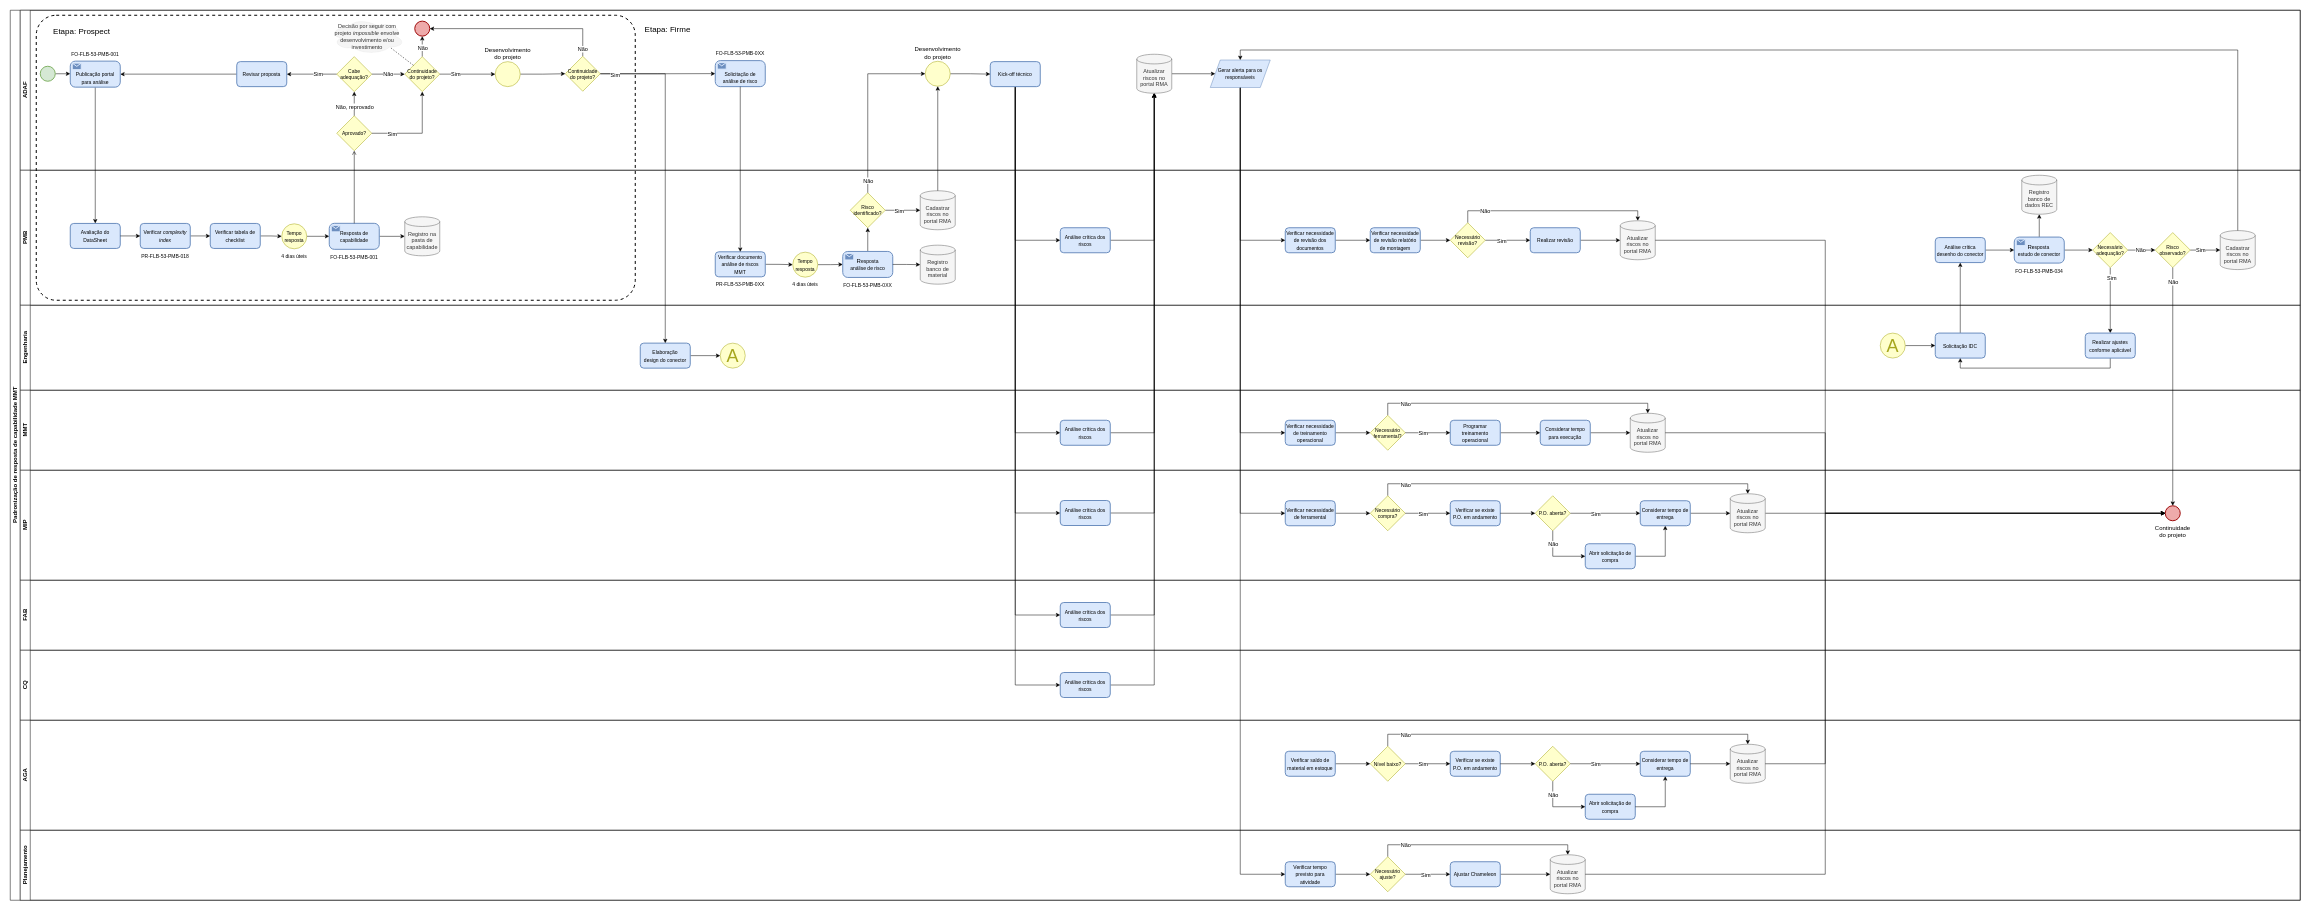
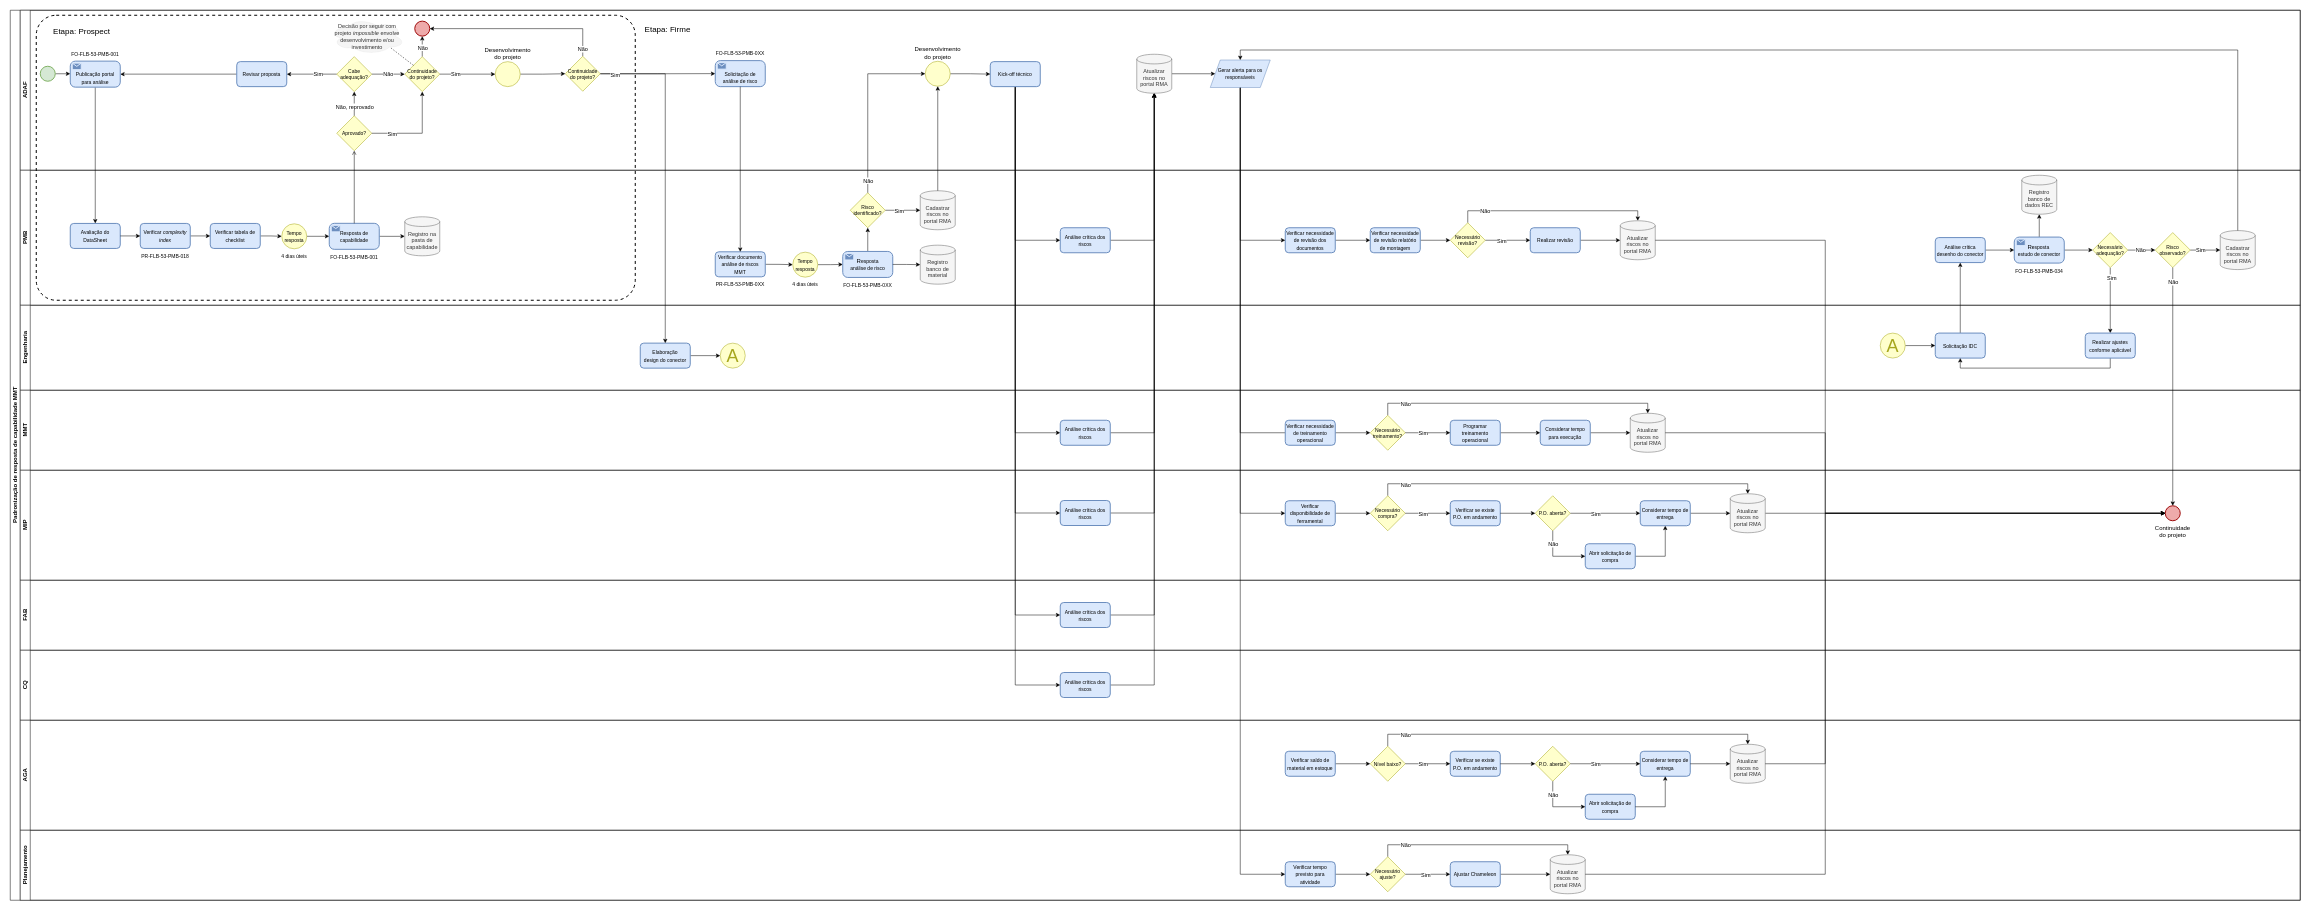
(1280, 433) -> (1282, 433)
(1388, 433) -> (1388, 433)
(1310, 513) -> (1310, 513)
